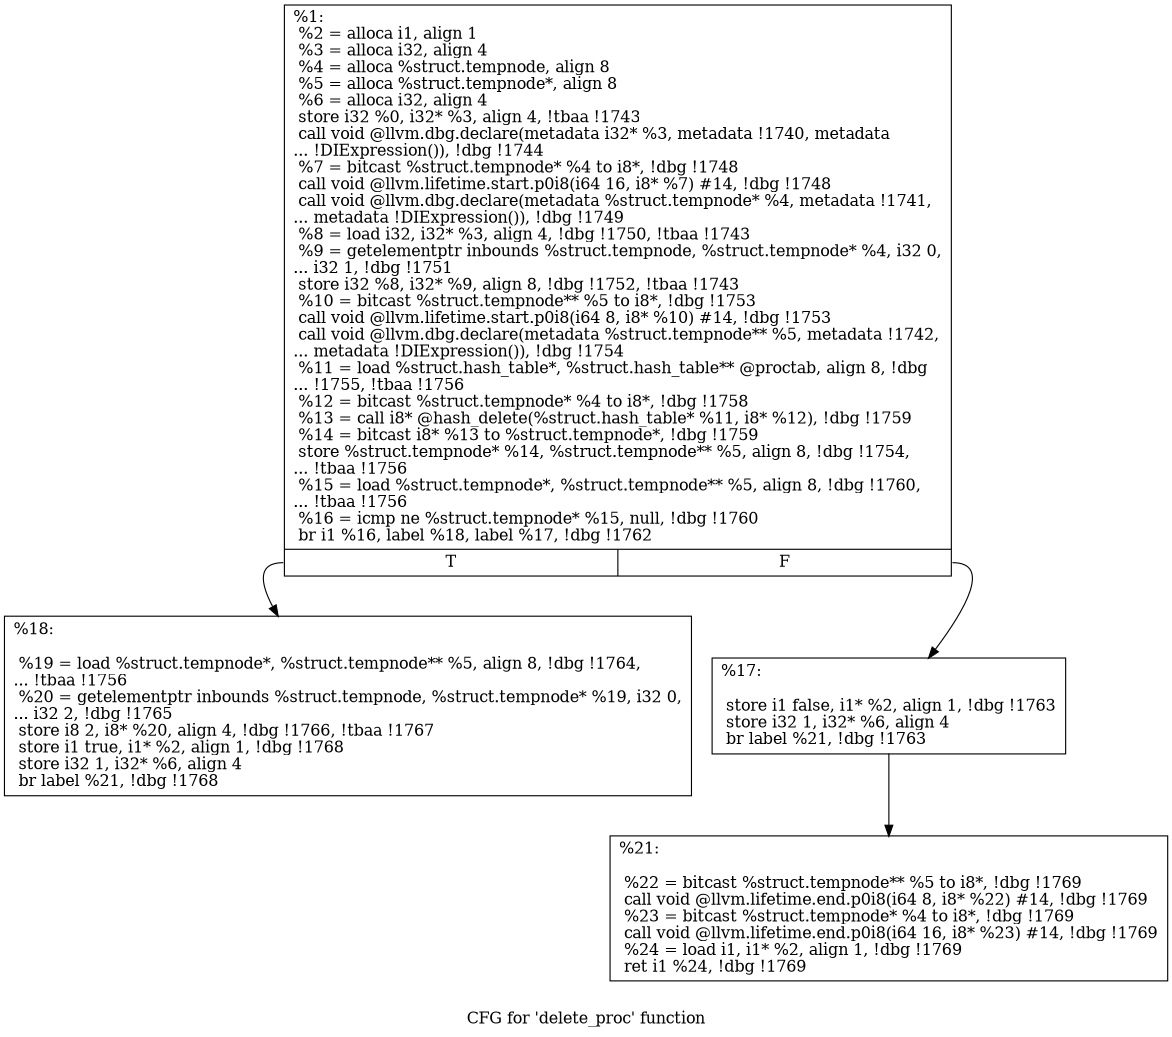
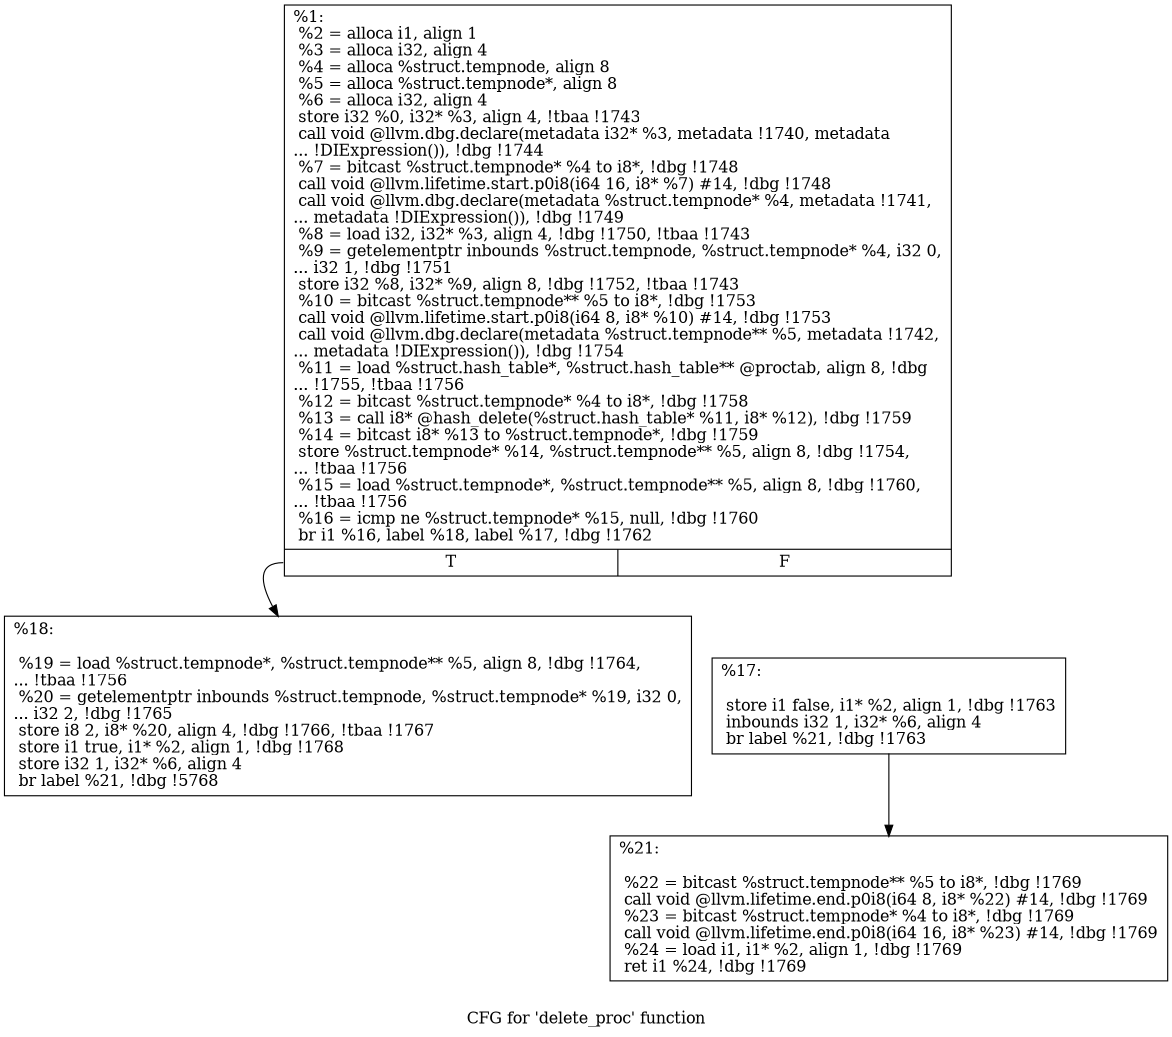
(965, 603) -> none
(835, 723) -> (852, 723)
(116, 781) -> (116, 781)
